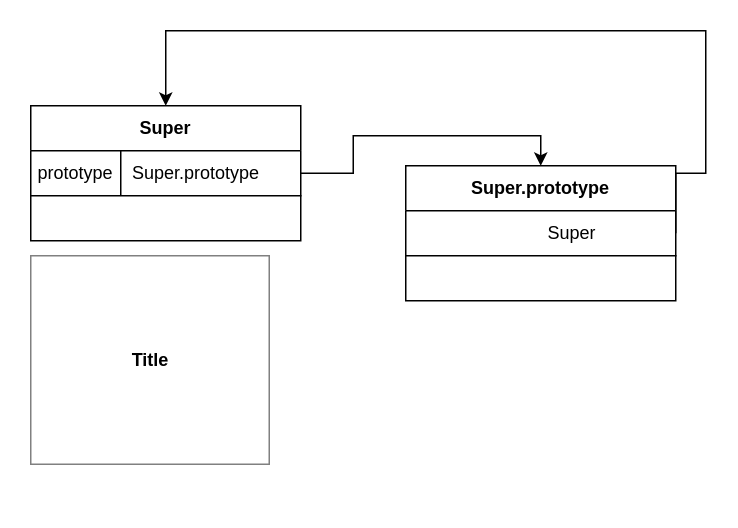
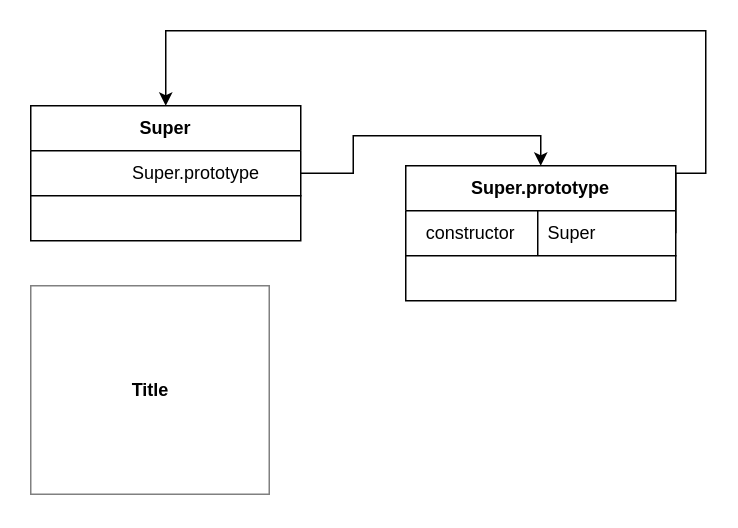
(76, 173) -> none
none -> (471, 233)
(151, 361) -> (151, 391)
